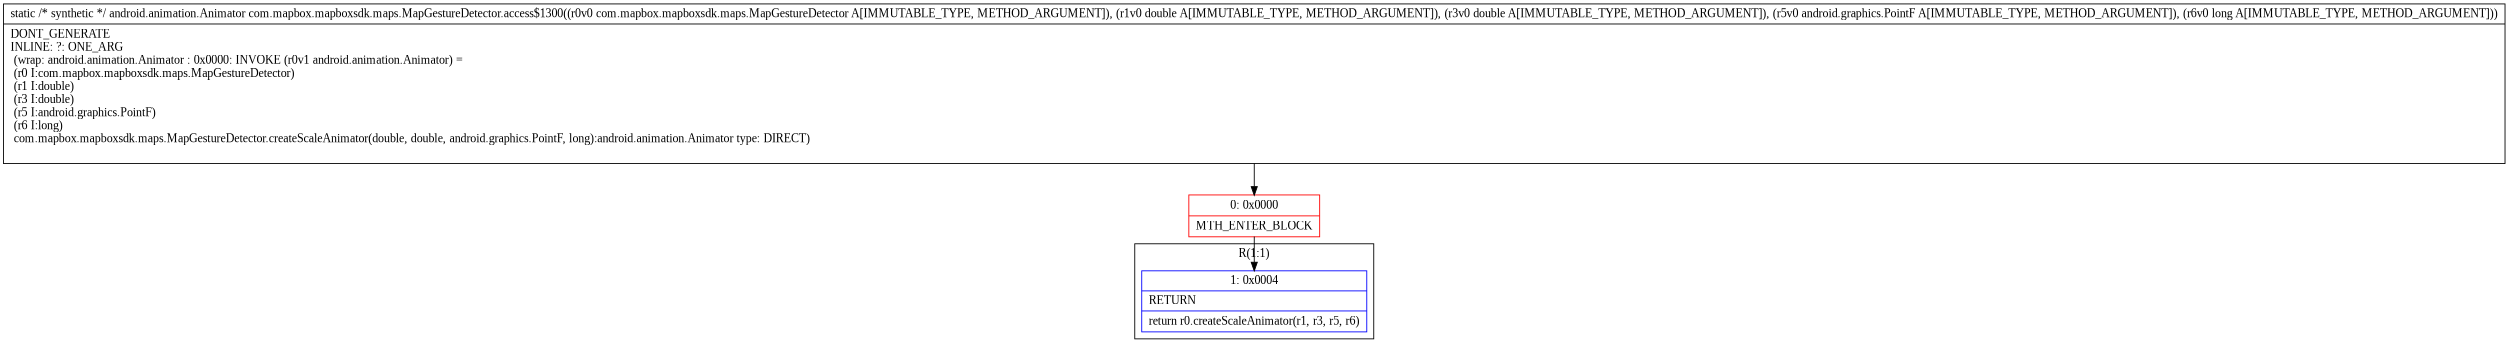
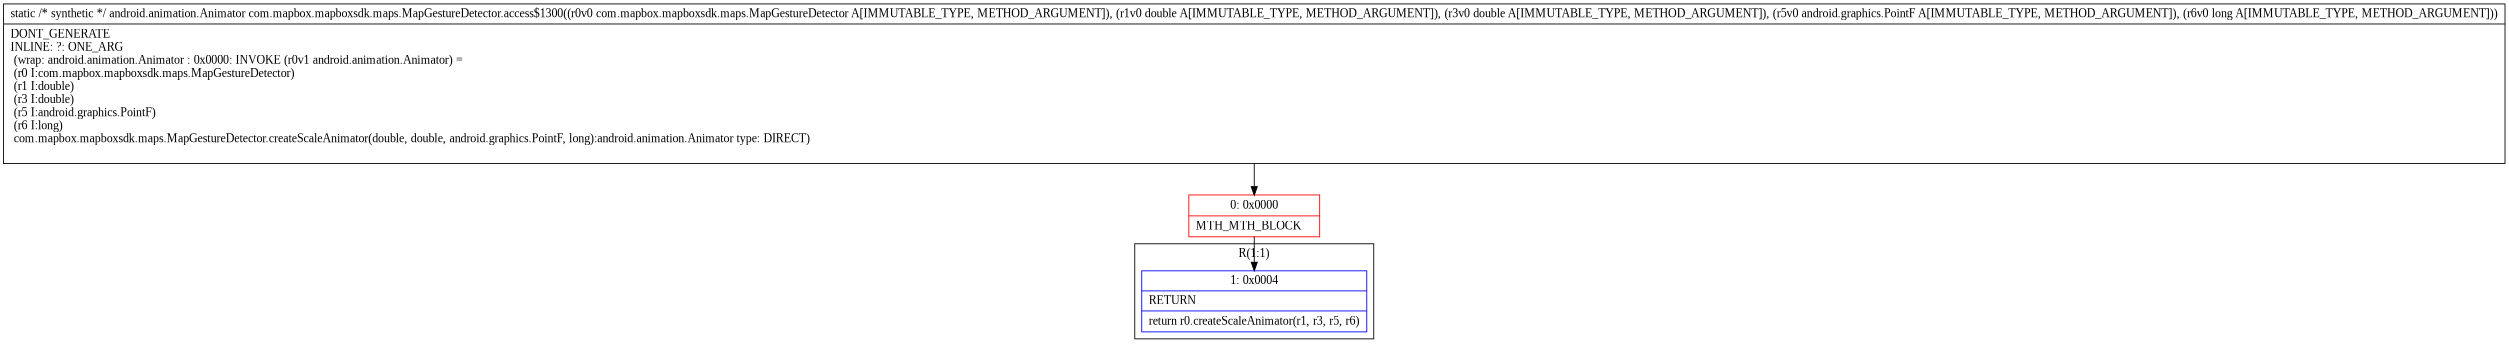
(1254, 226) -> (1249, 226)
